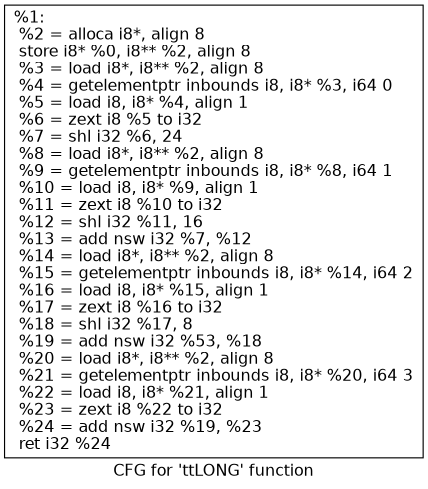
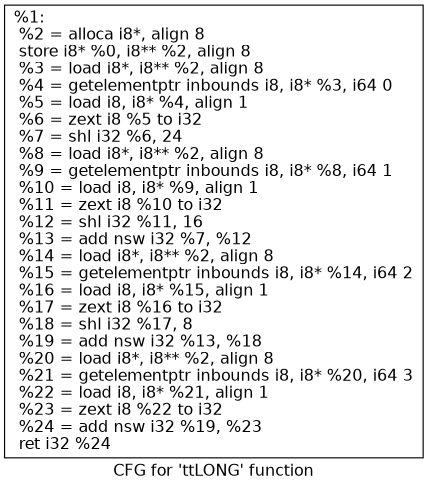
(138, 342) -> (138, 342)
